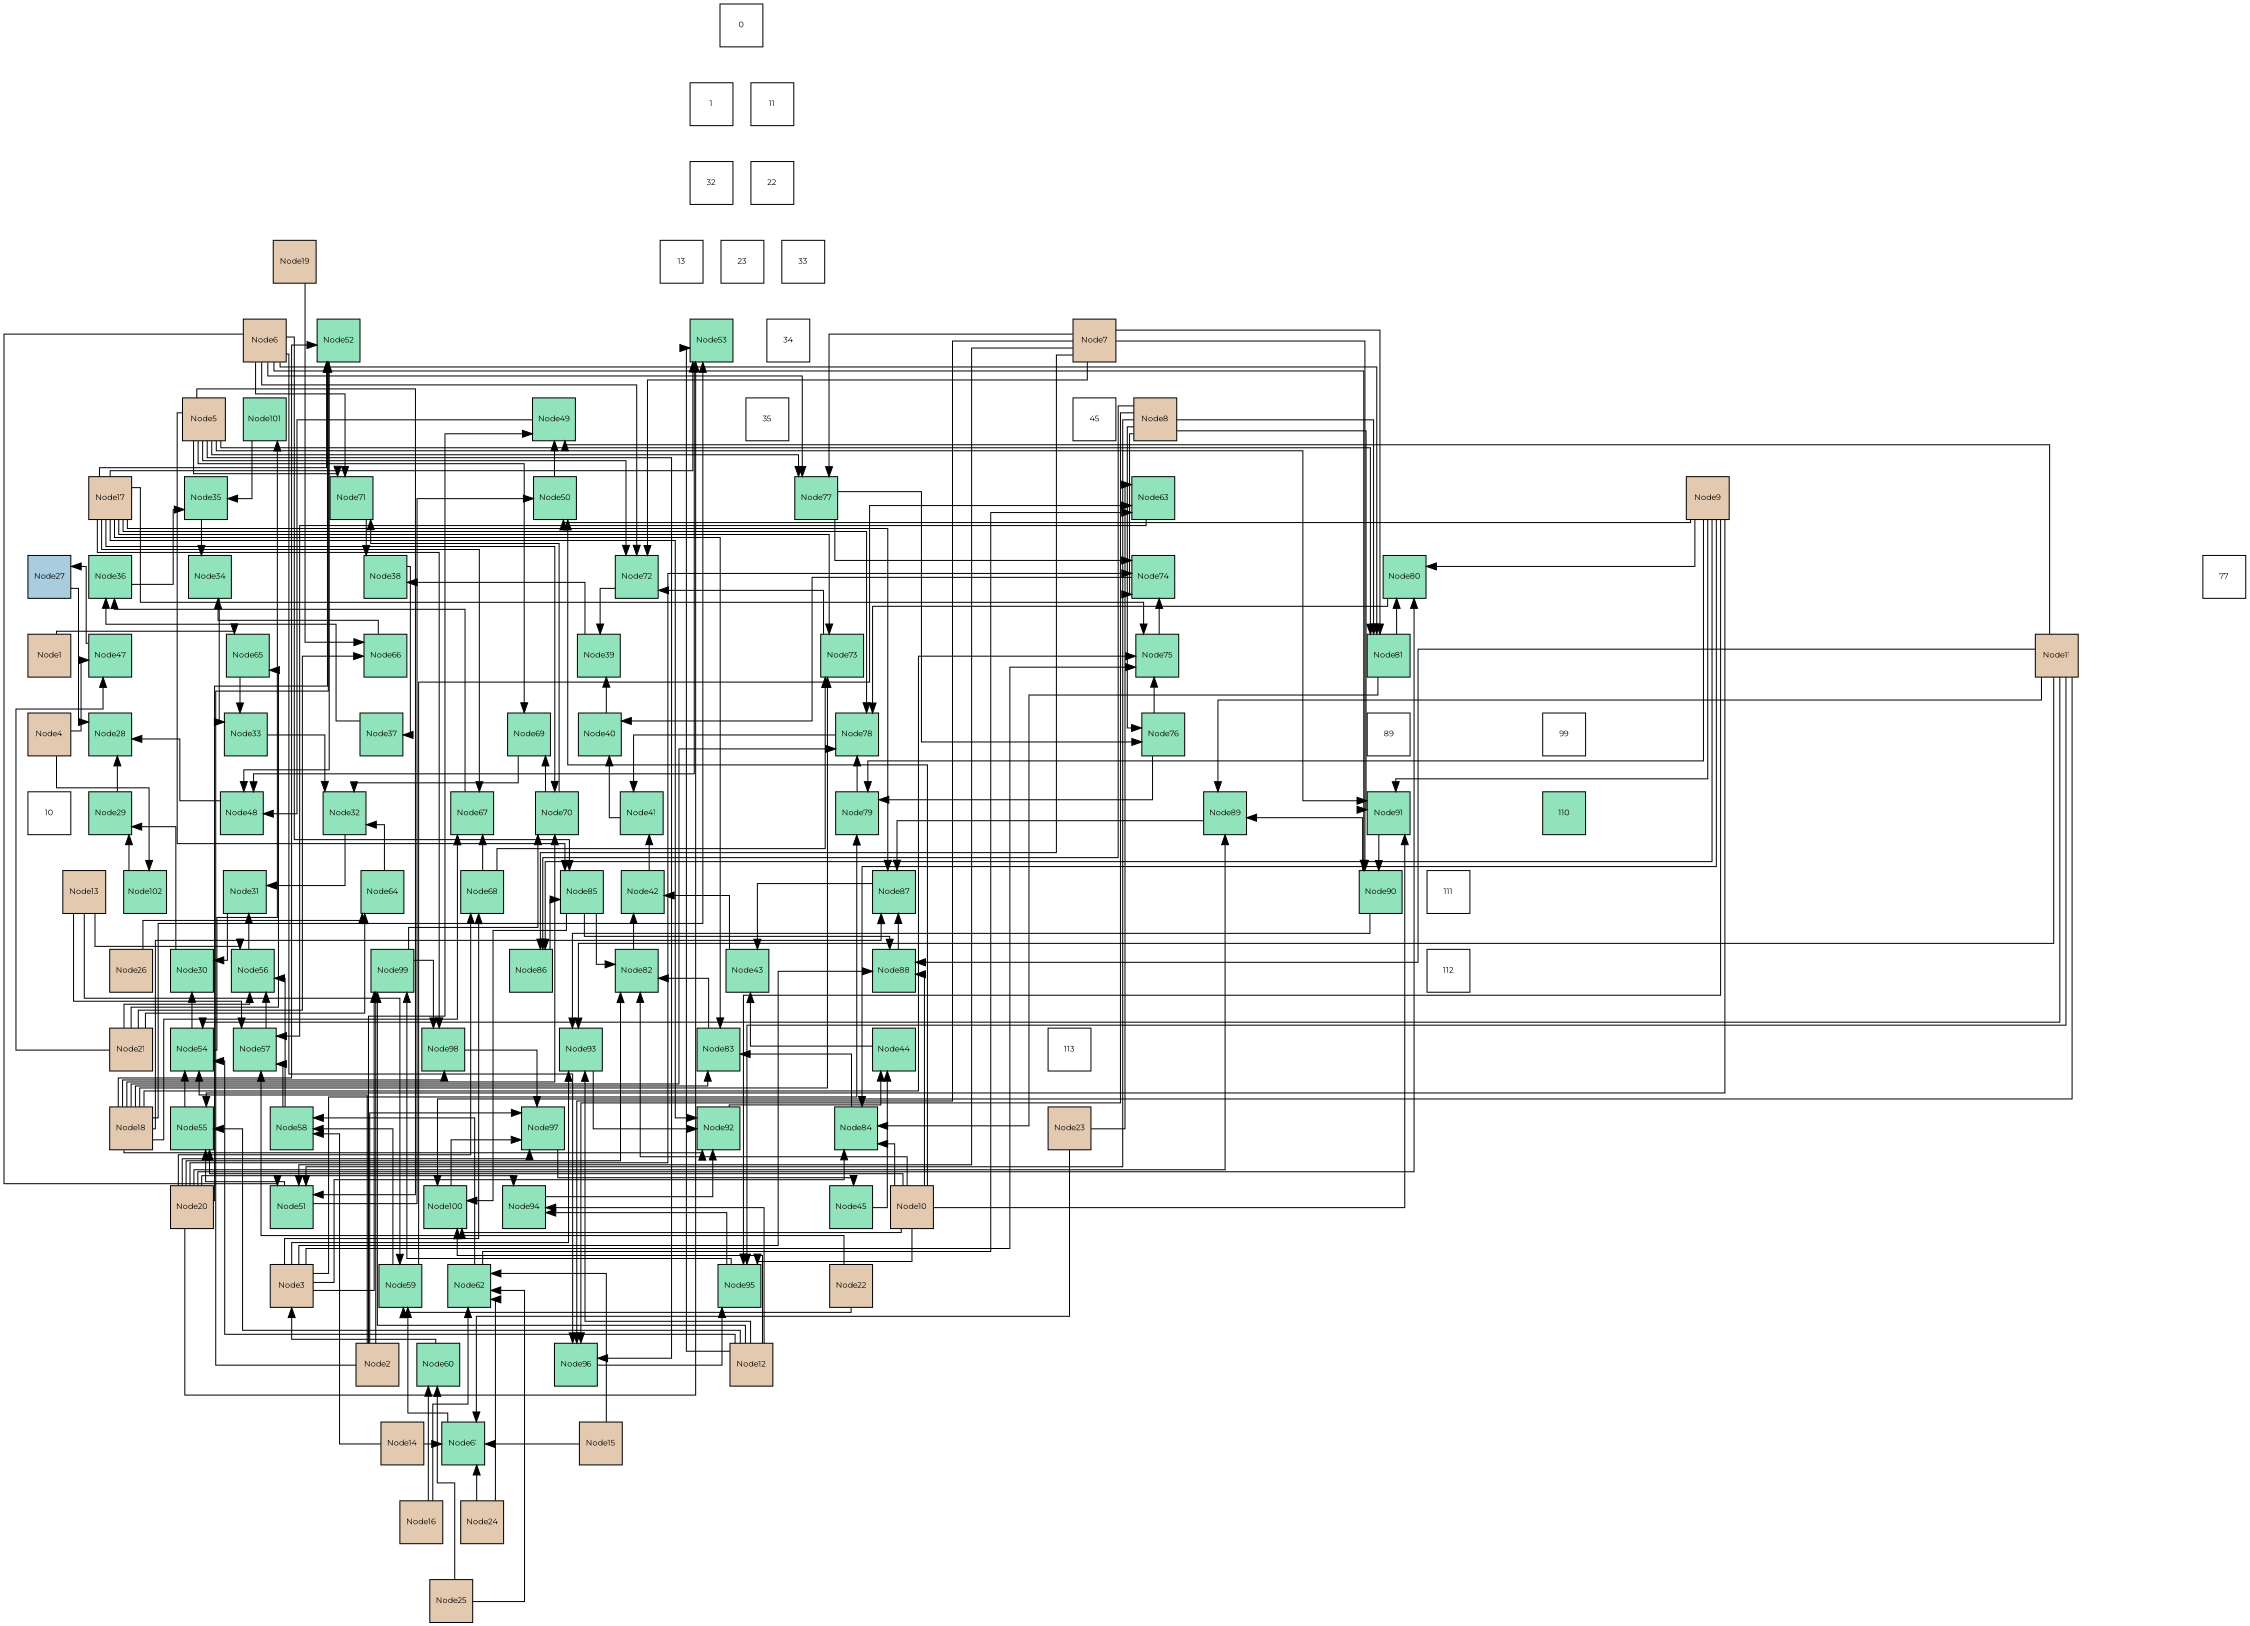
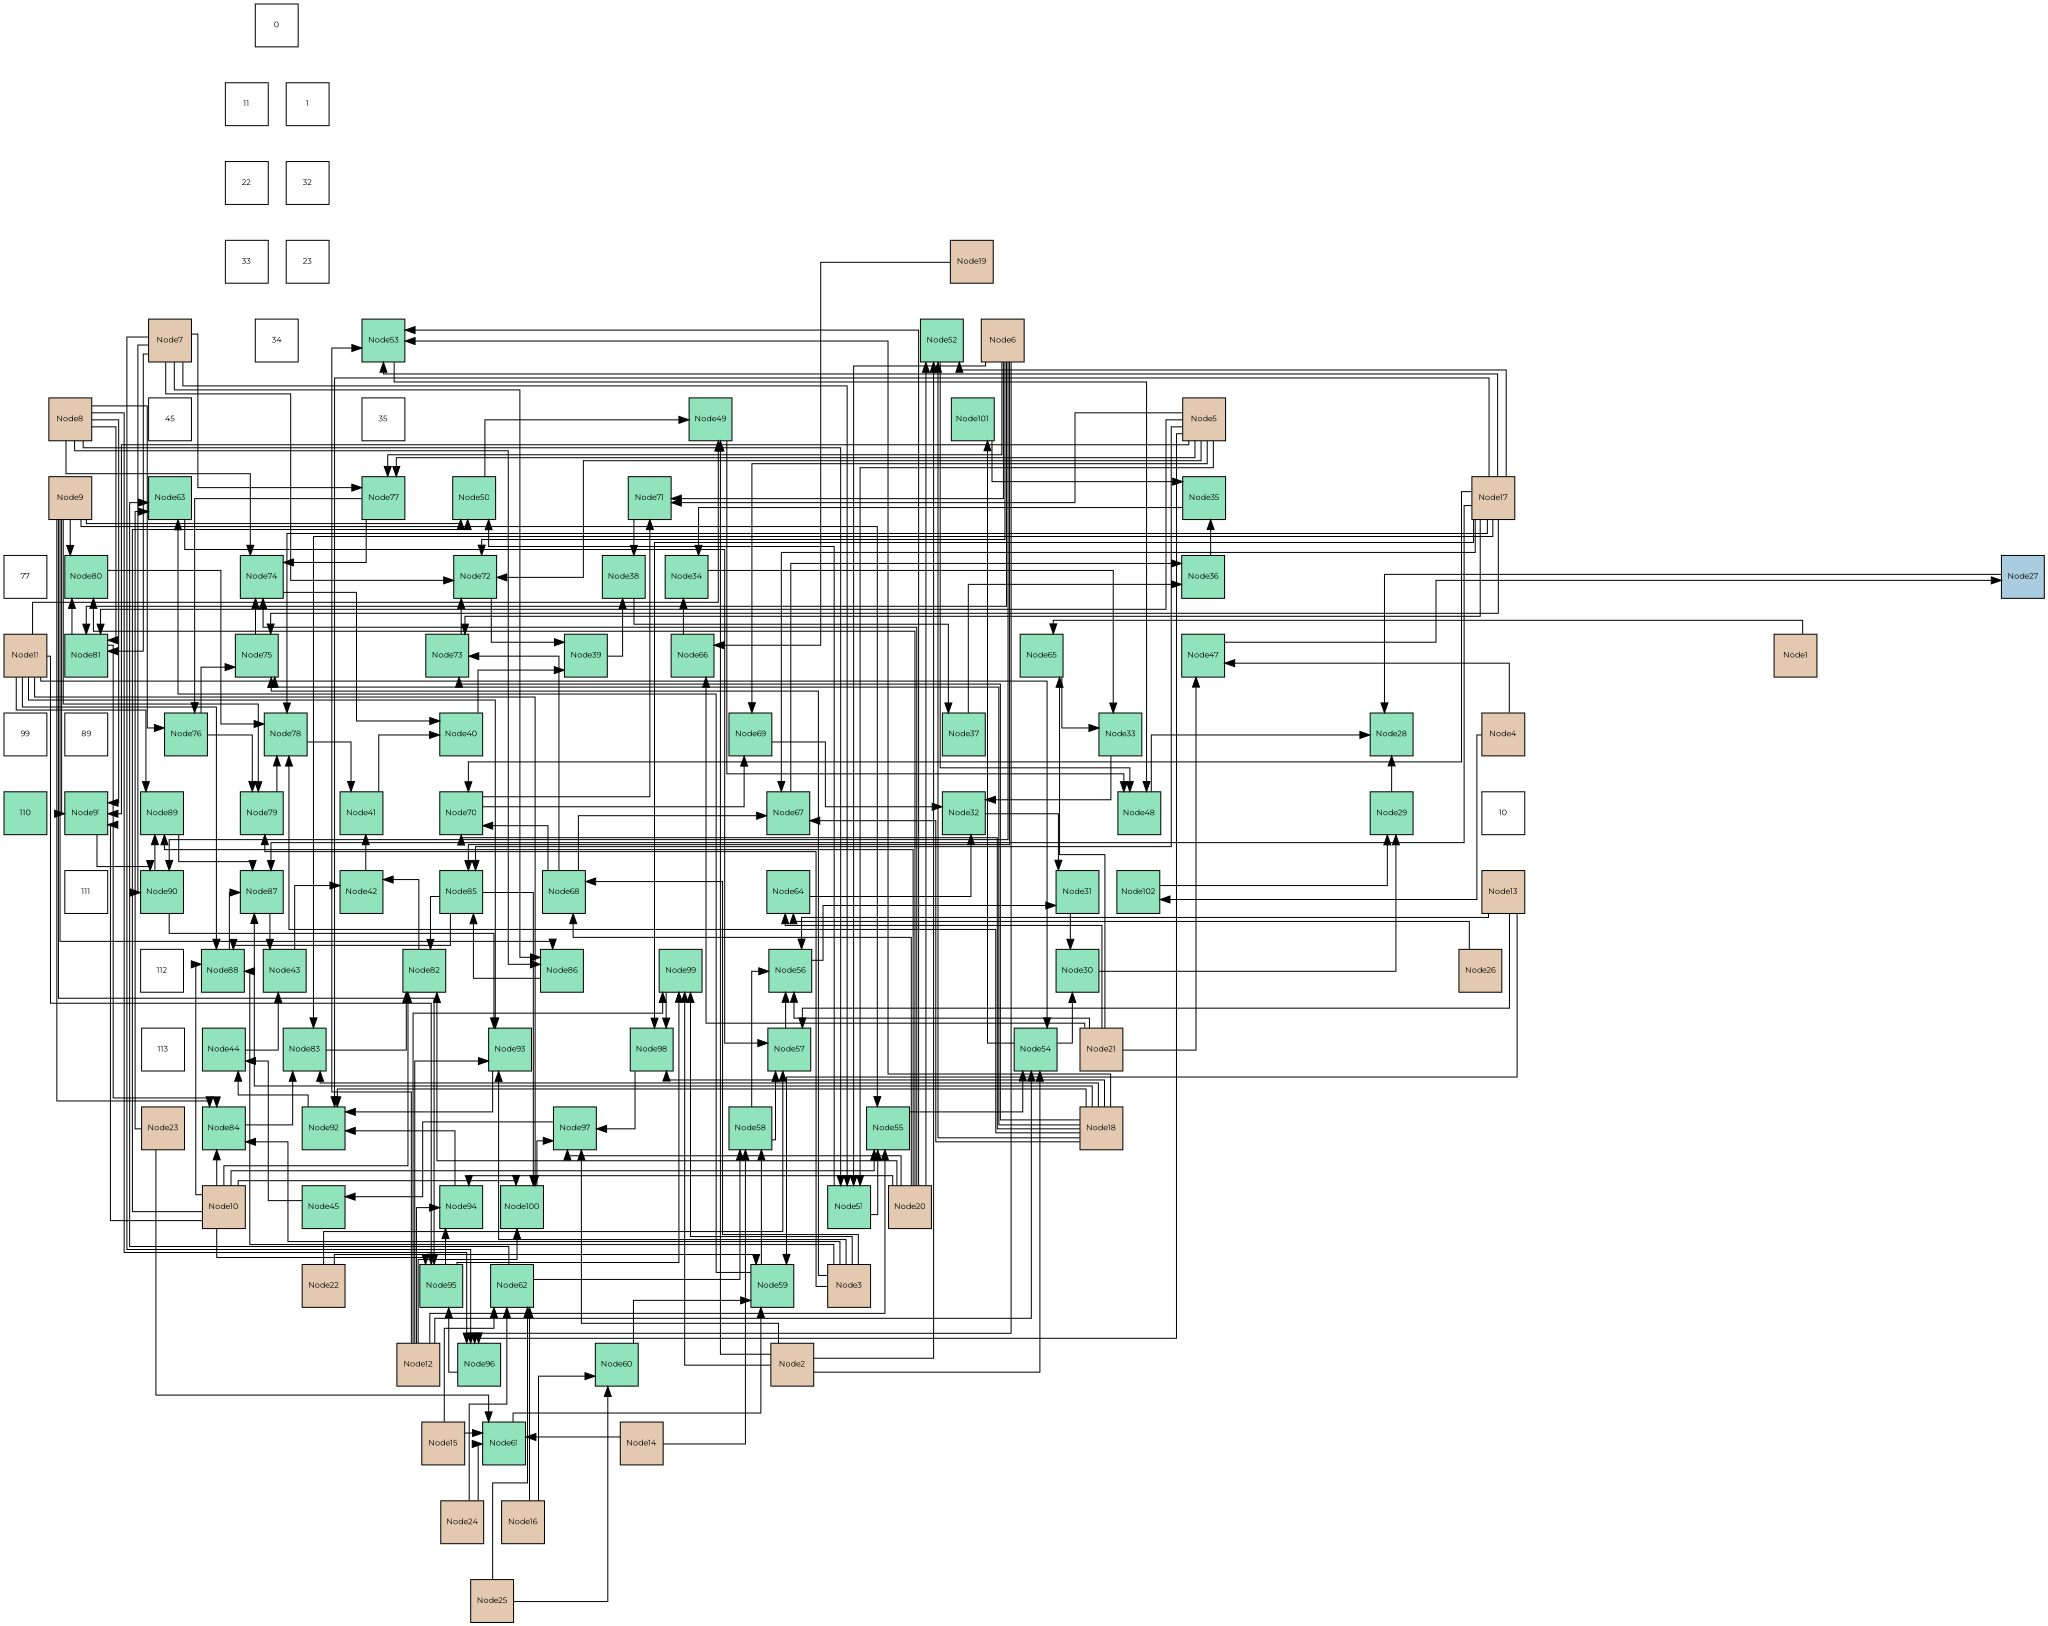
(682, 262) -> none
(504, 927) -> (543, 826)
(355, 1339) -> (666, 1300)
